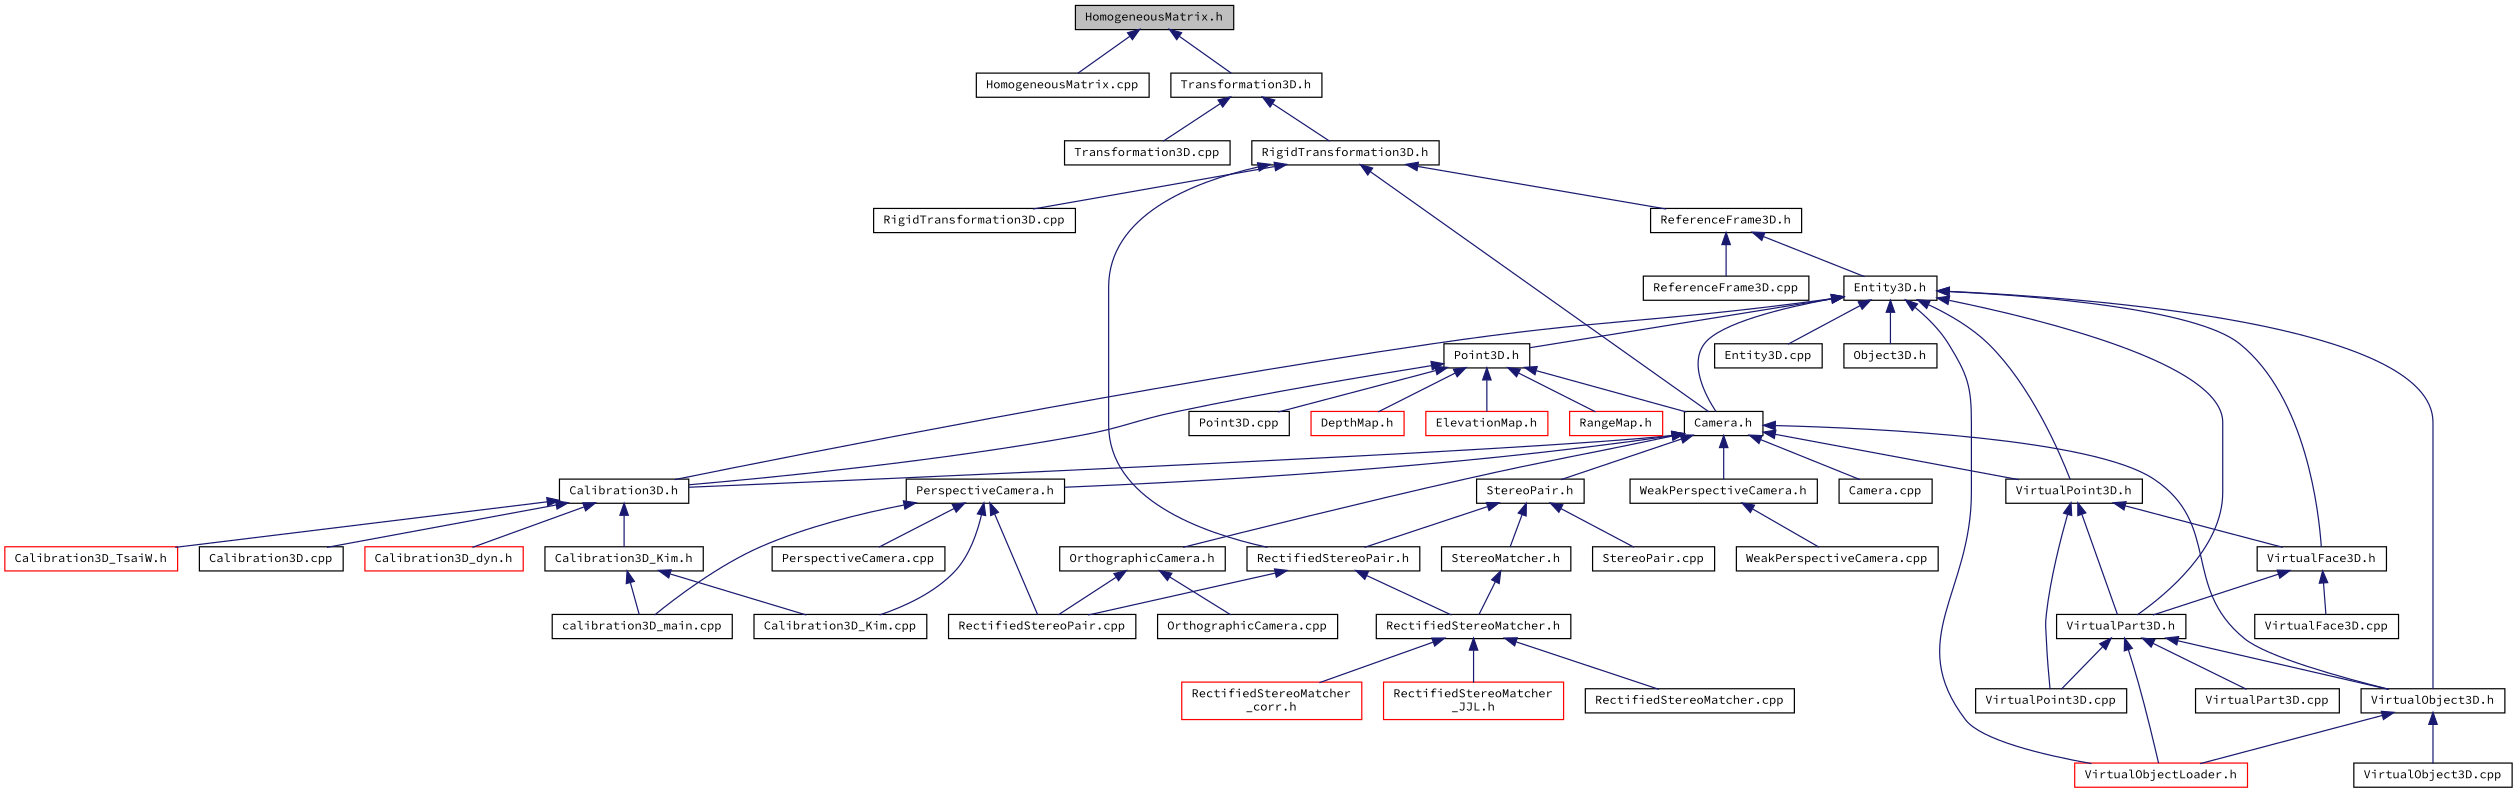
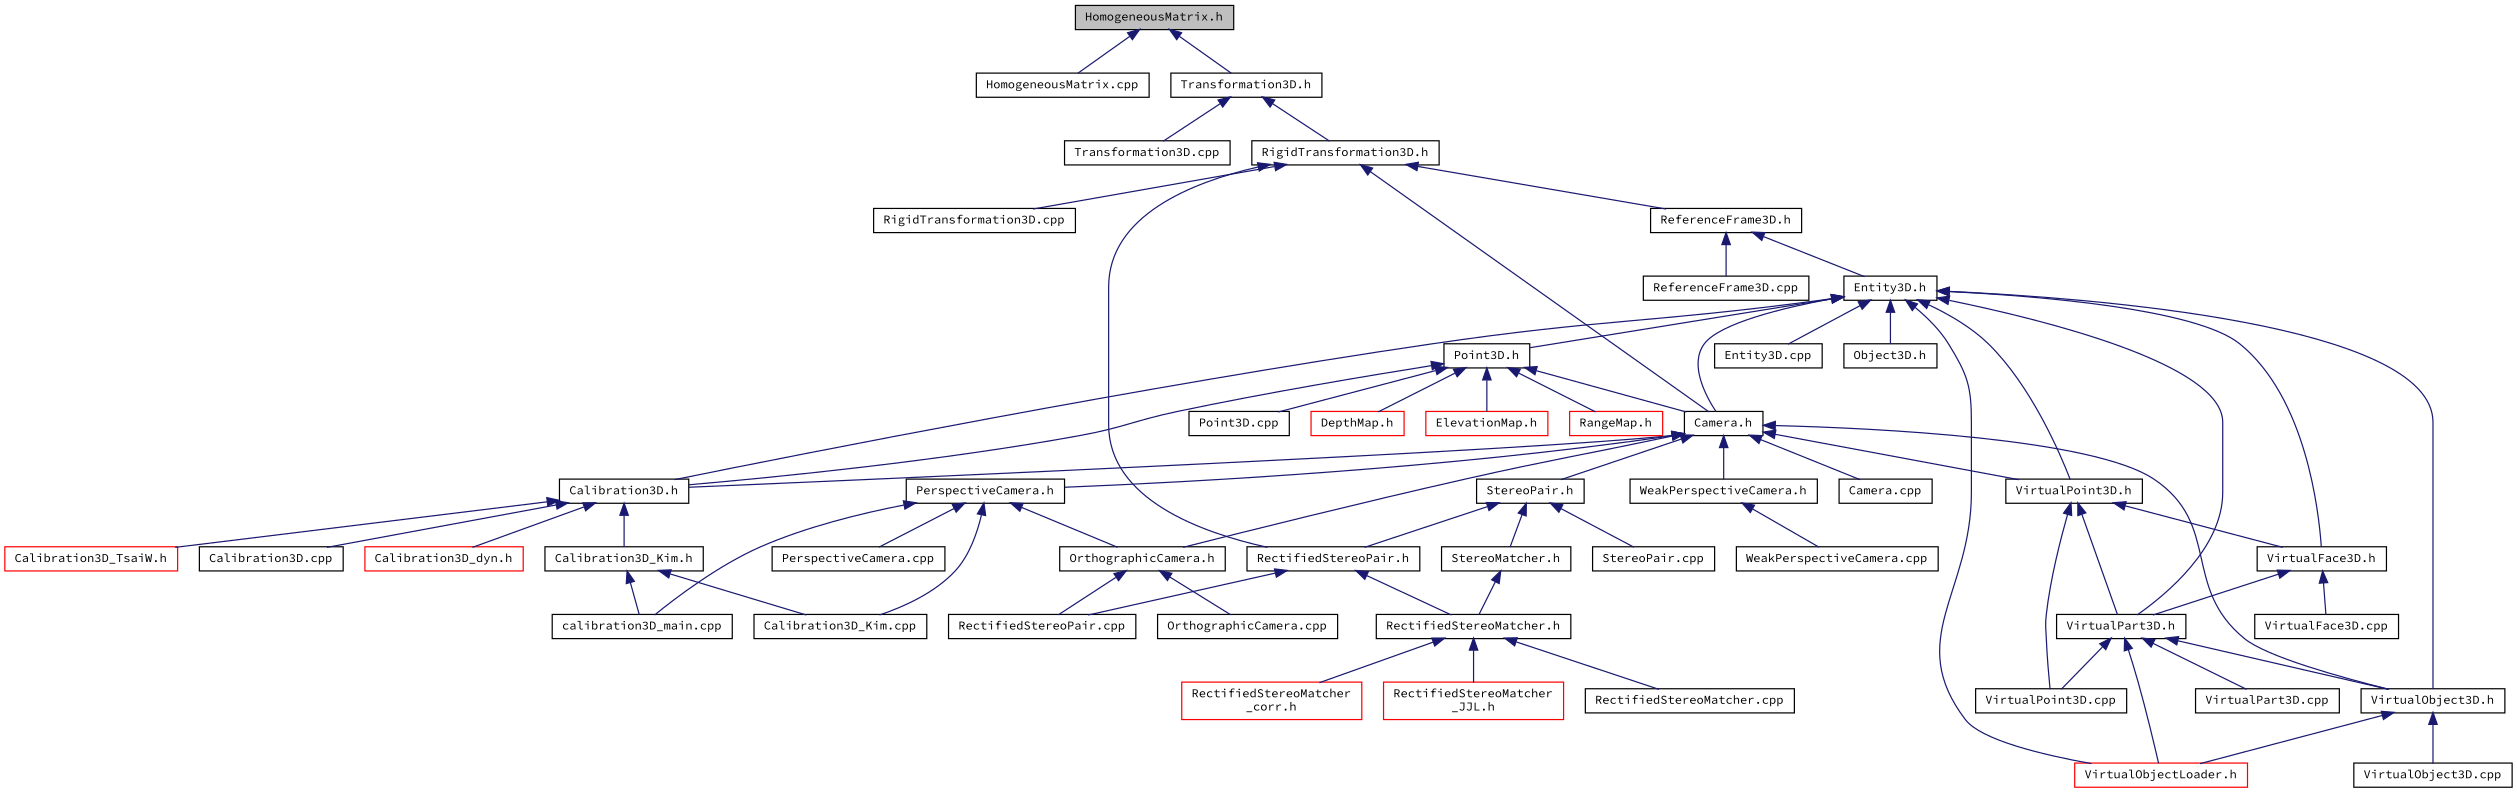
(1016, 565) -> (1070, 527)
